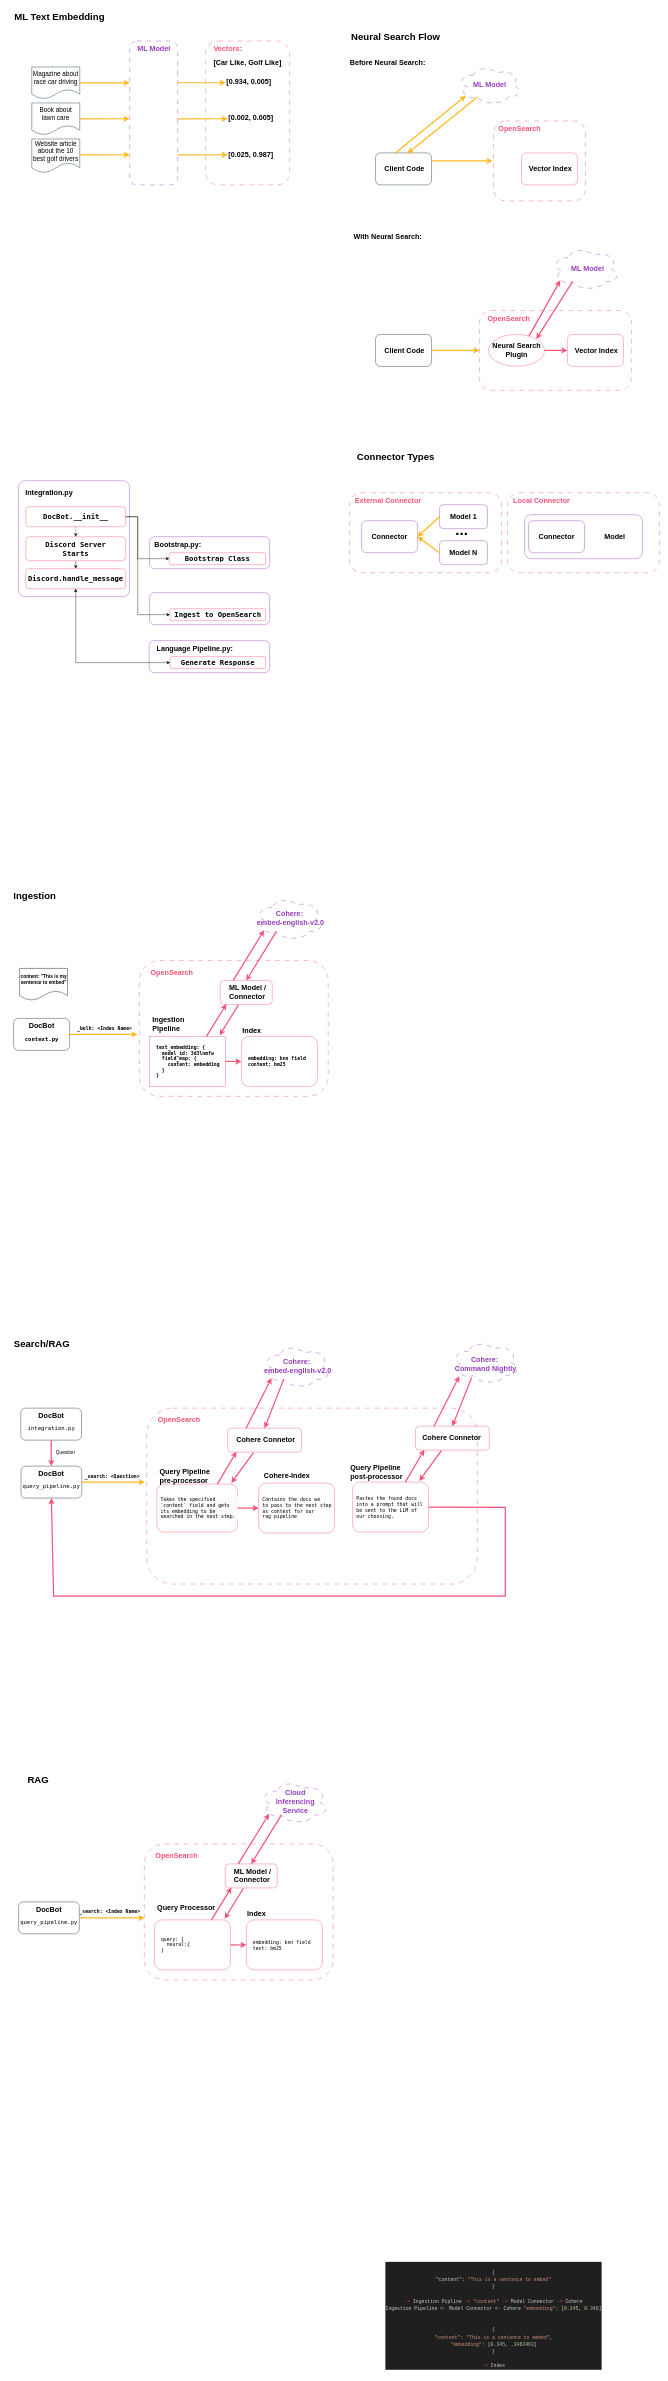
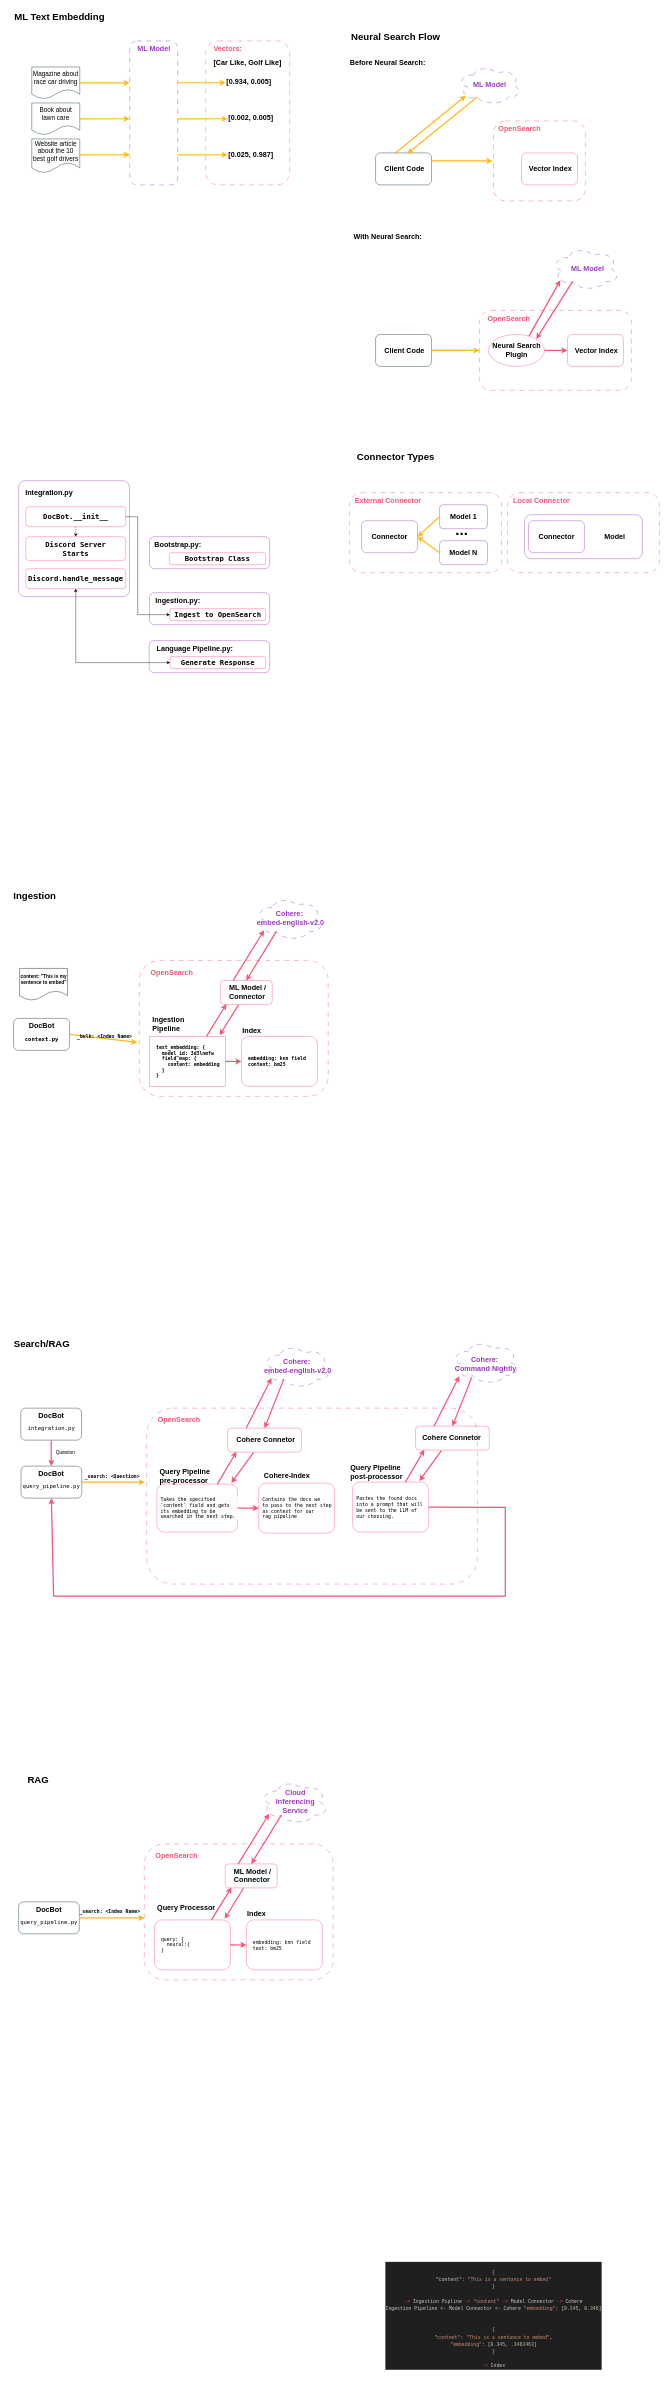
(165, 558) -> none
(76, 565) -> none
none -> (178, 600)
(105, 1028) -> (105, 1036)
